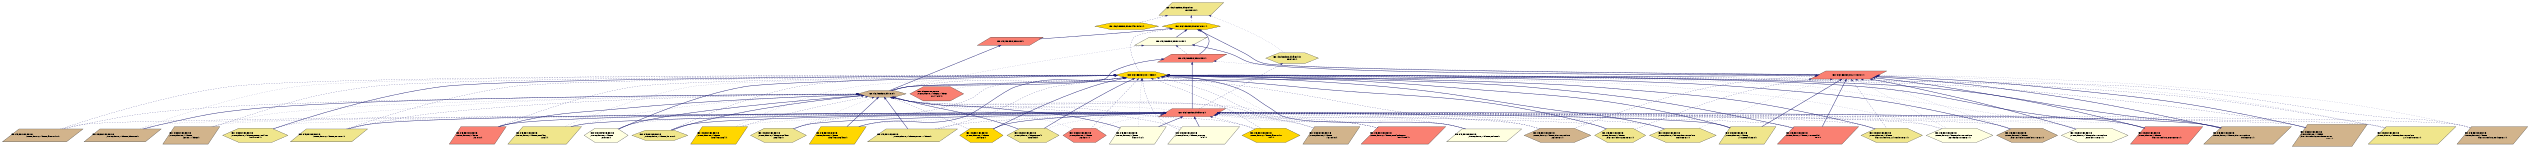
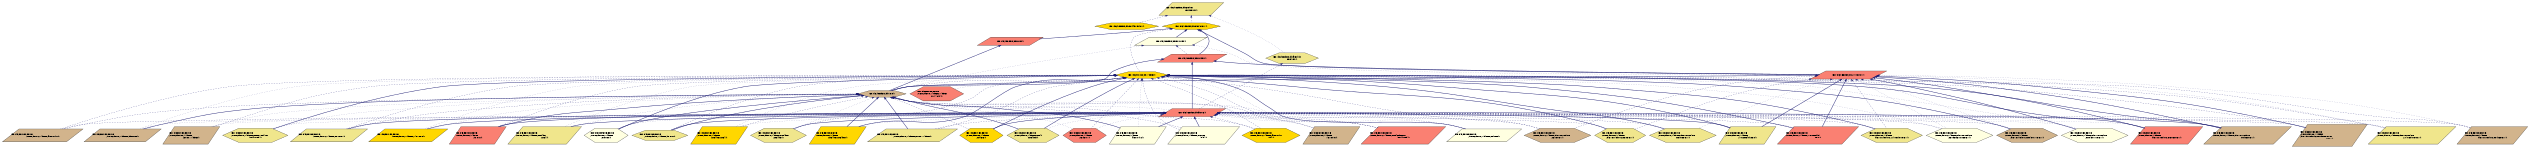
(1518, 71) -> (1518, 71)
(1505, 73) -> (1505, 73)
(1142, 75) -> (1142, 75)
none -> (408, 135)
